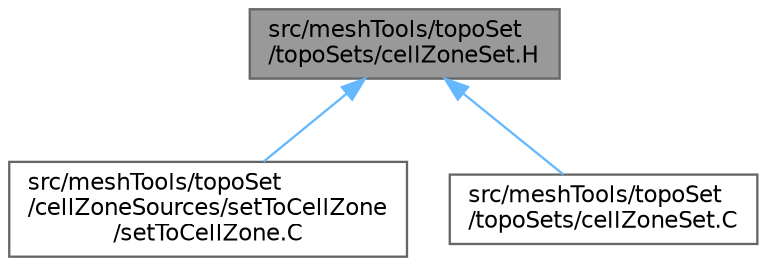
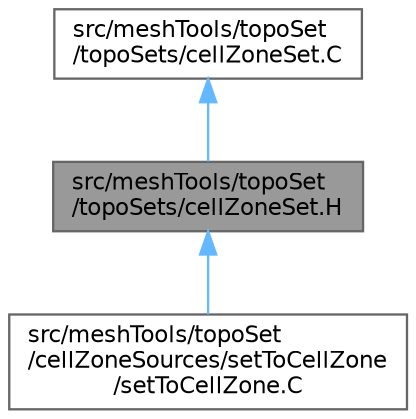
(513, 134) -> (208, 132)
